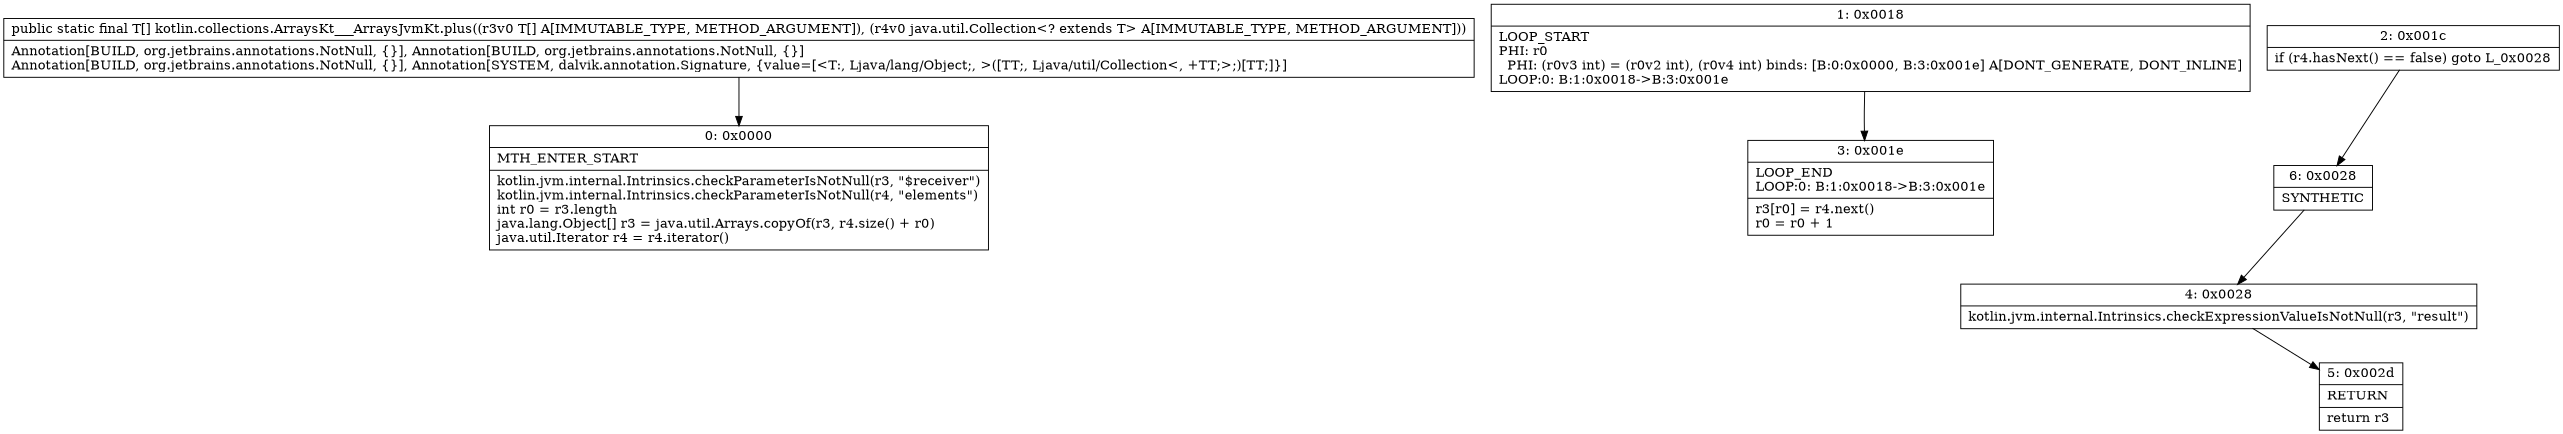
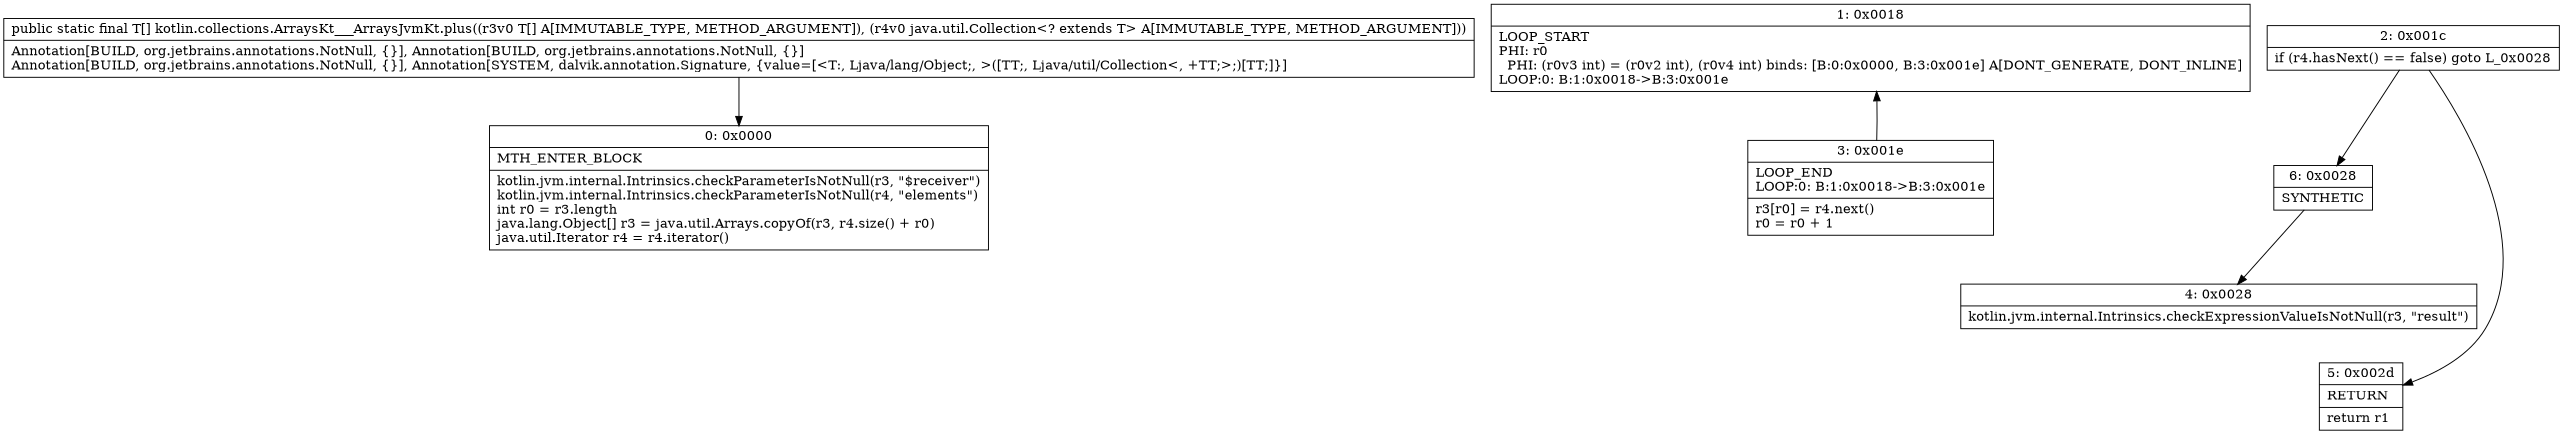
(1864, 111) -> (1877, 121)
(568, 158) -> (570, 158)
(2282, 346) -> (2501, 239)
(2359, 418) -> (2359, 418)
